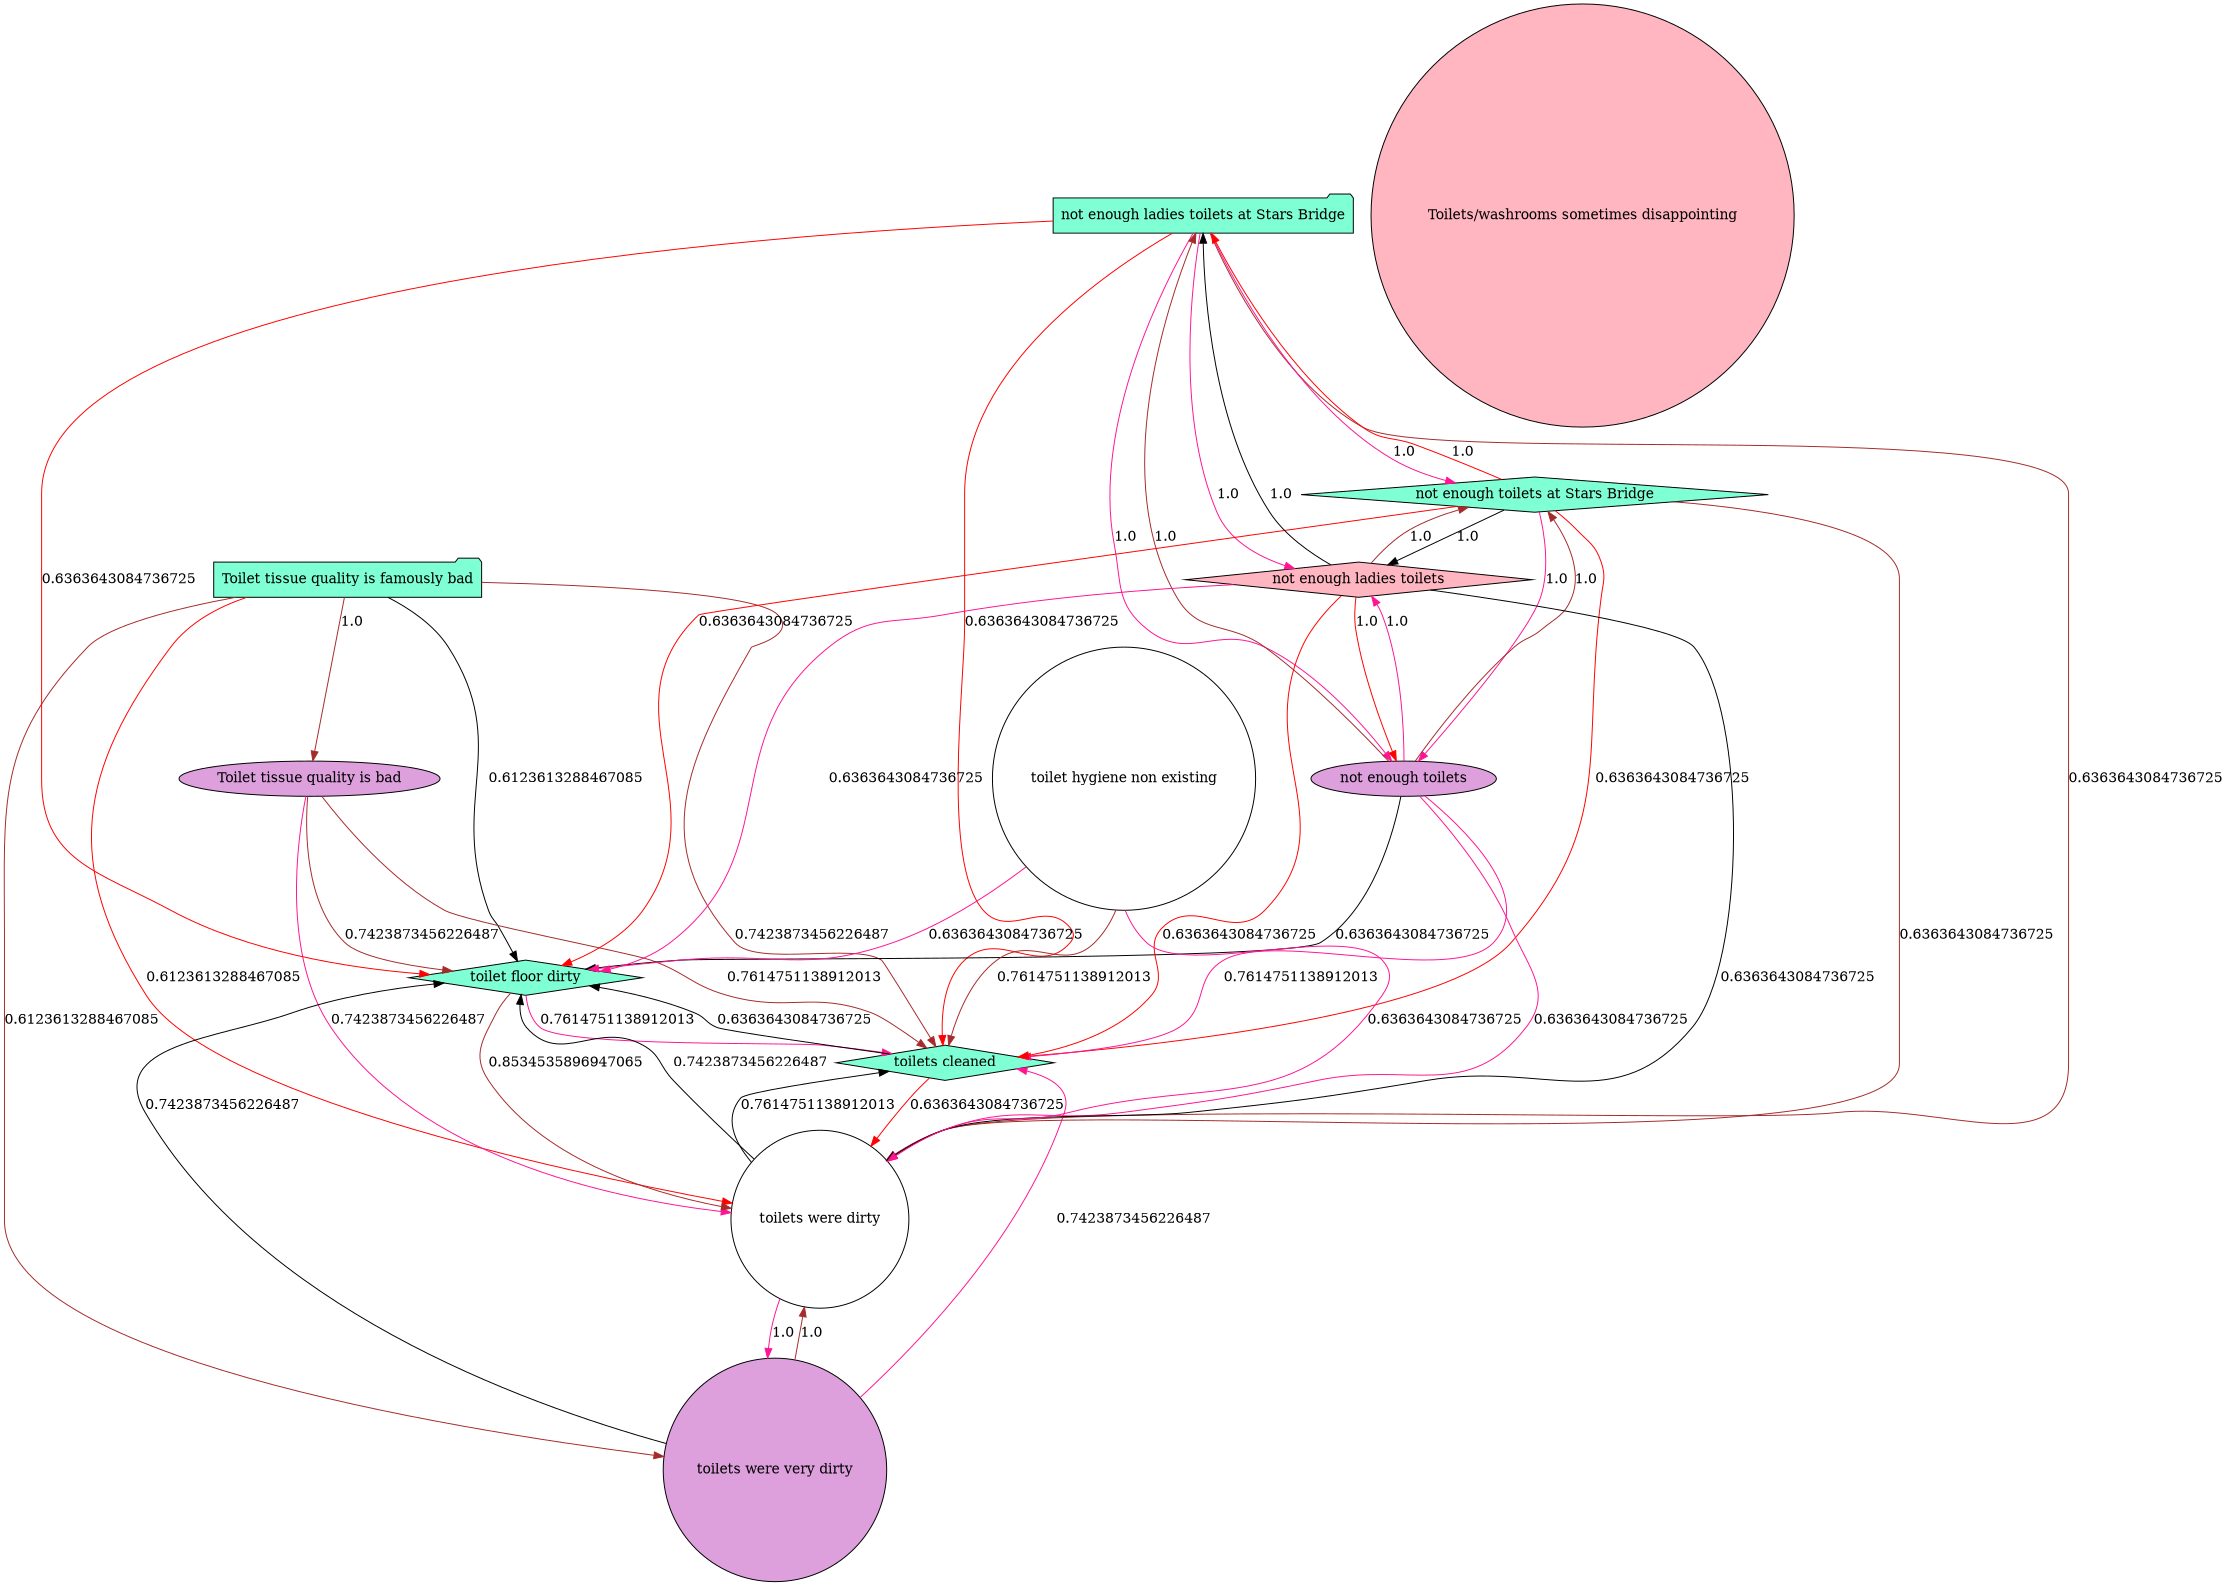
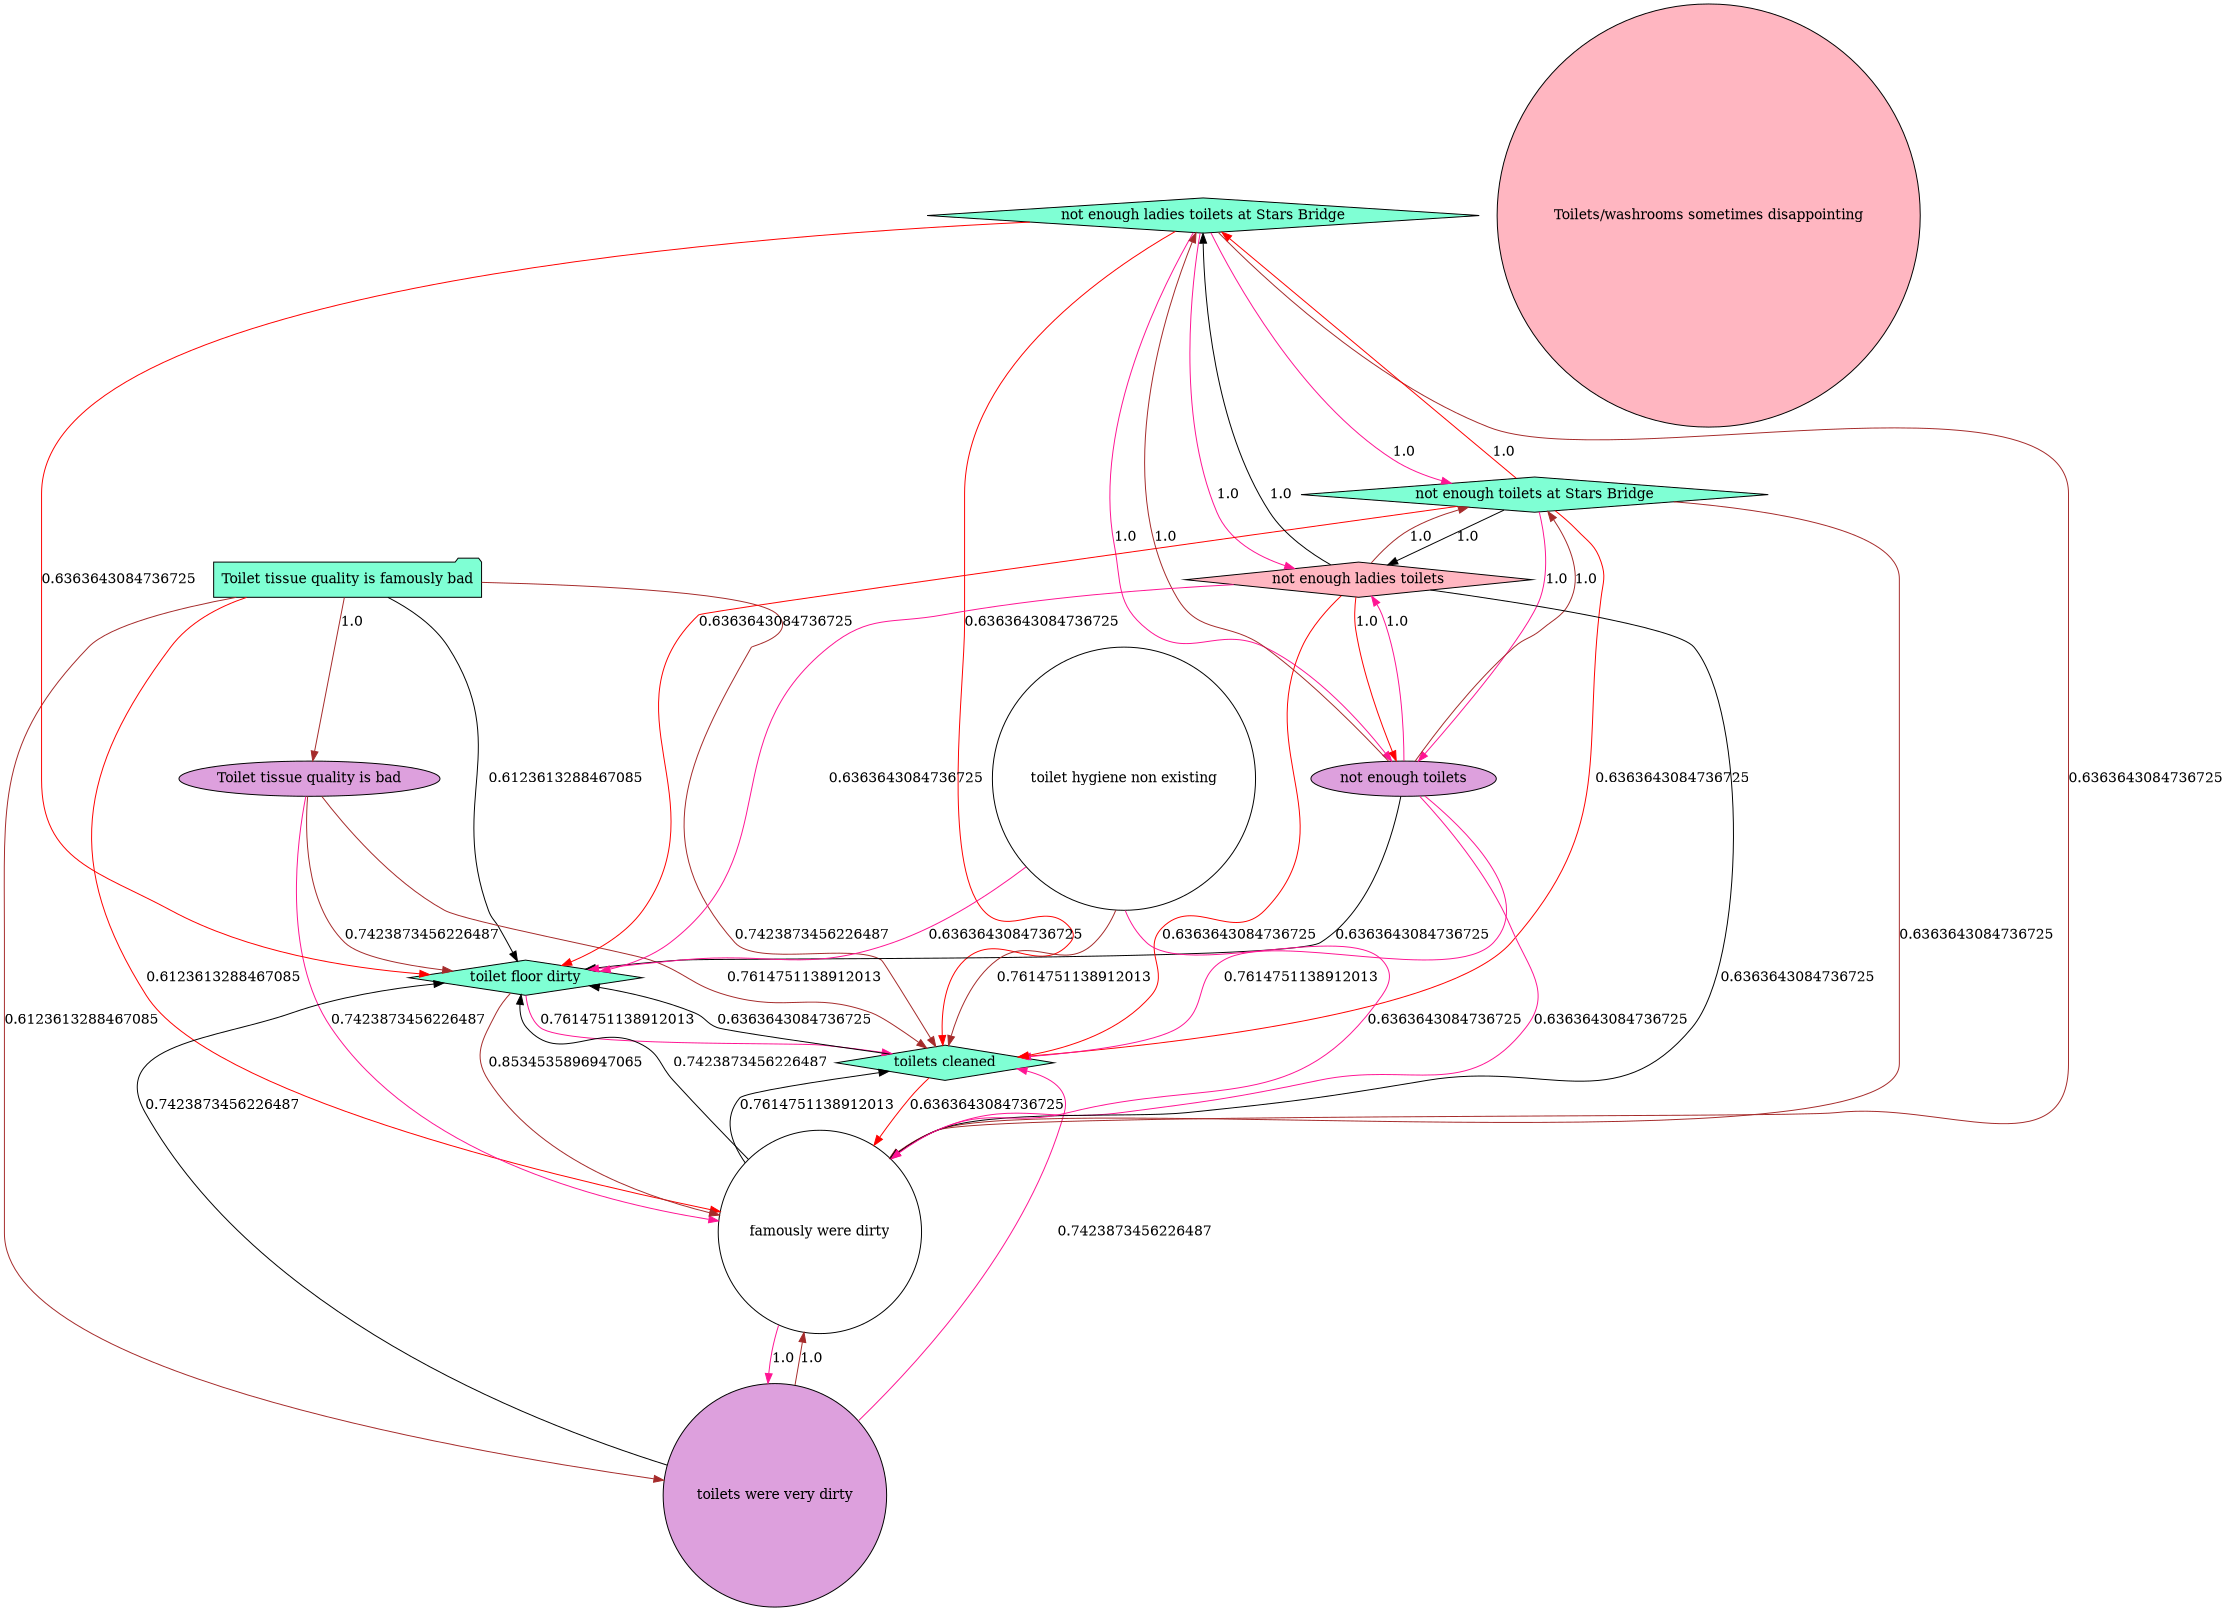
(1203, 216) -> (1203, 216)
(820, 1219) -> (820, 1232)
